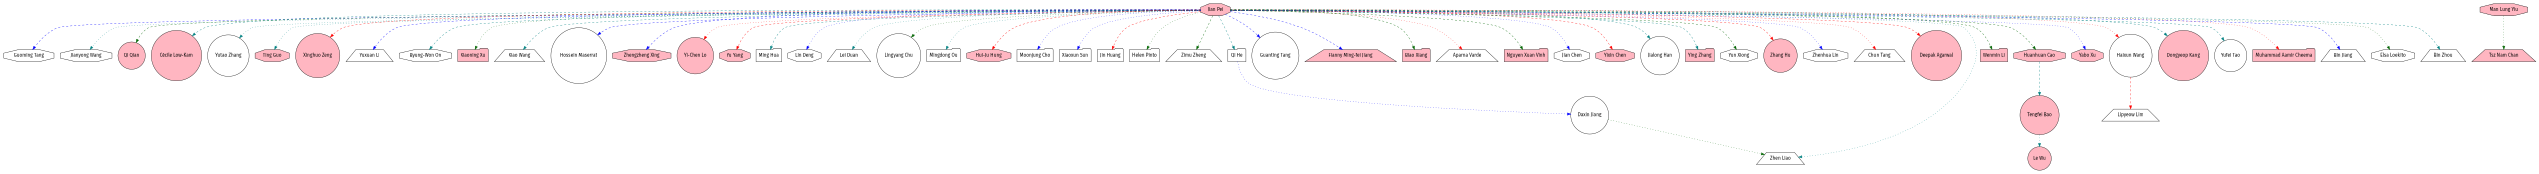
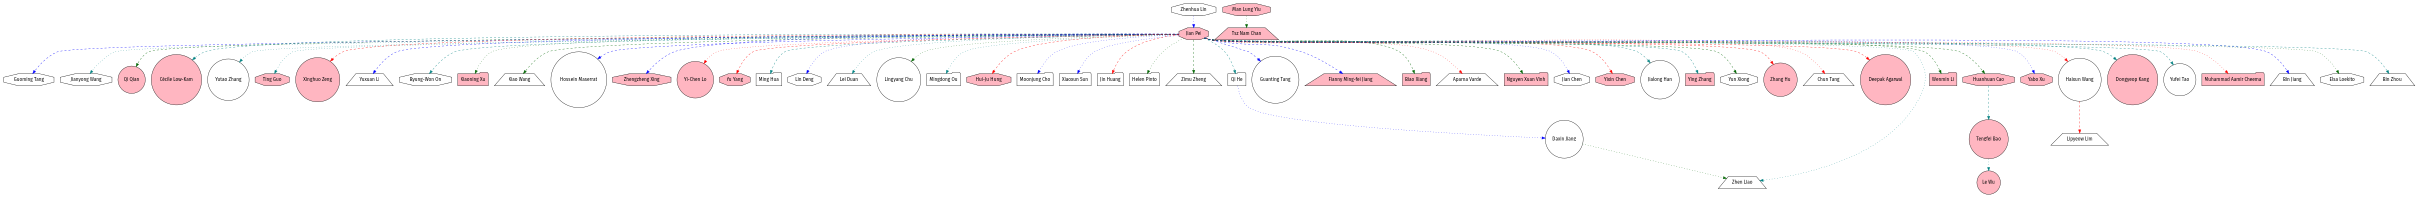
(1530, 15) -> (1194, 20)
(723, 17) -> (733, 41)
